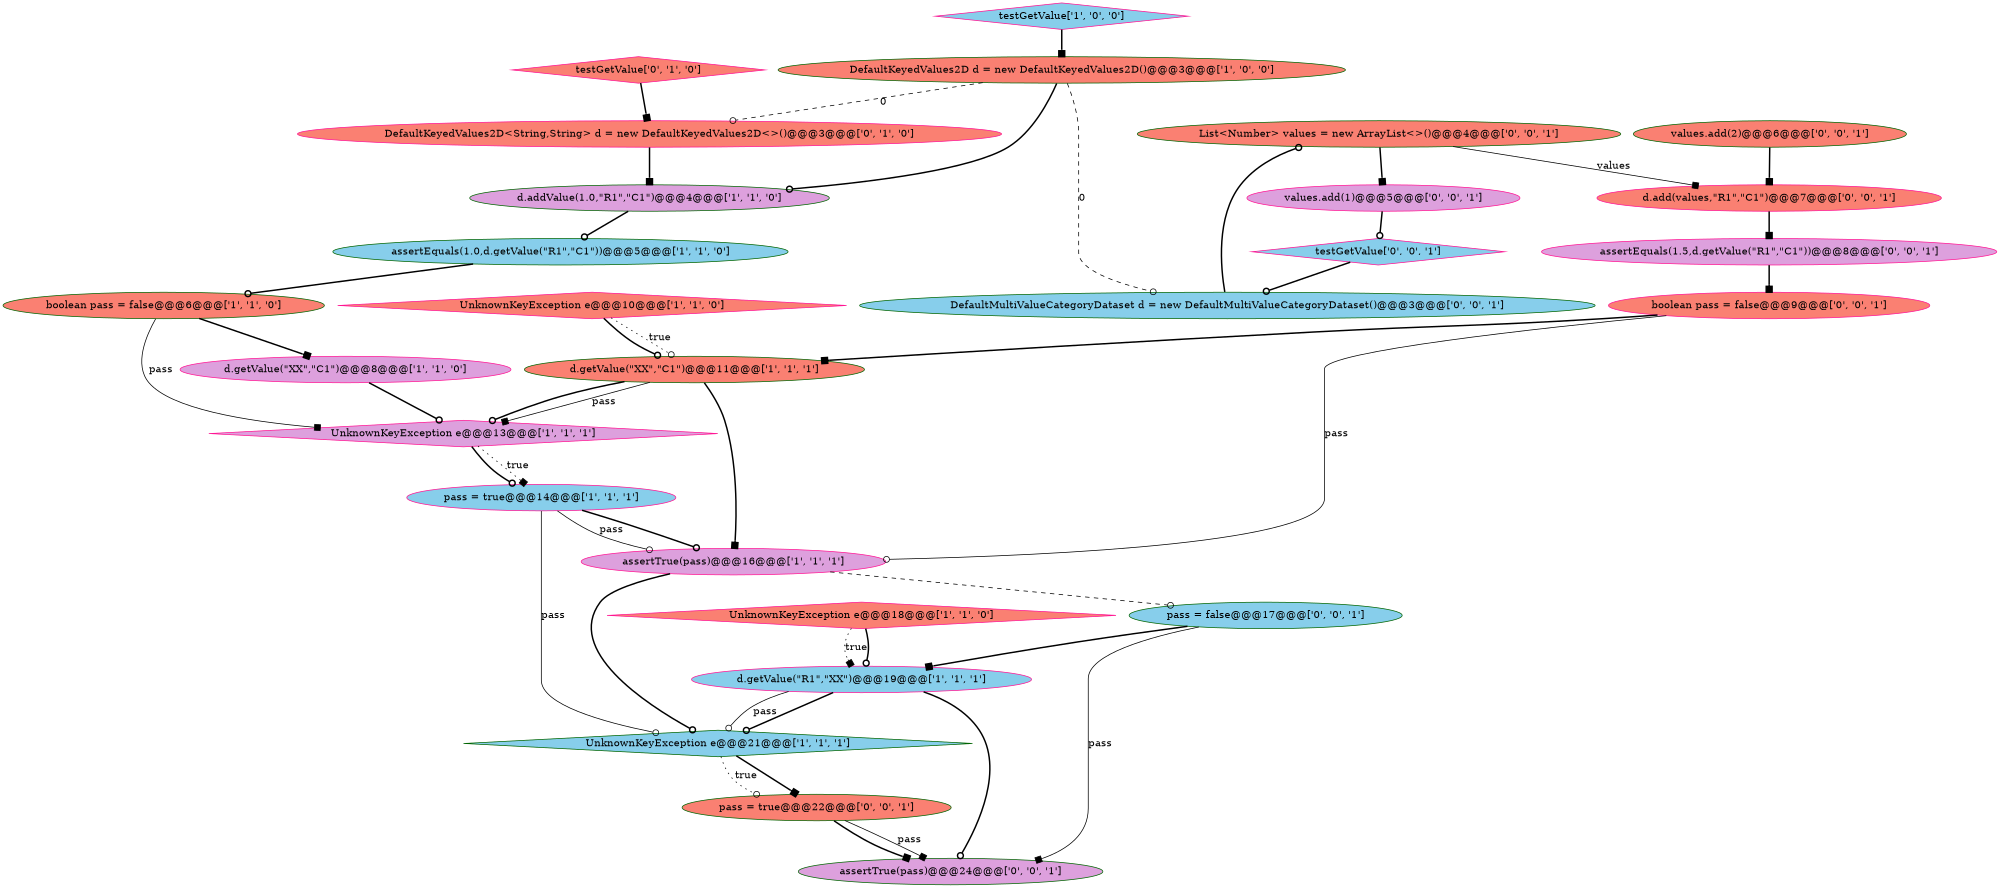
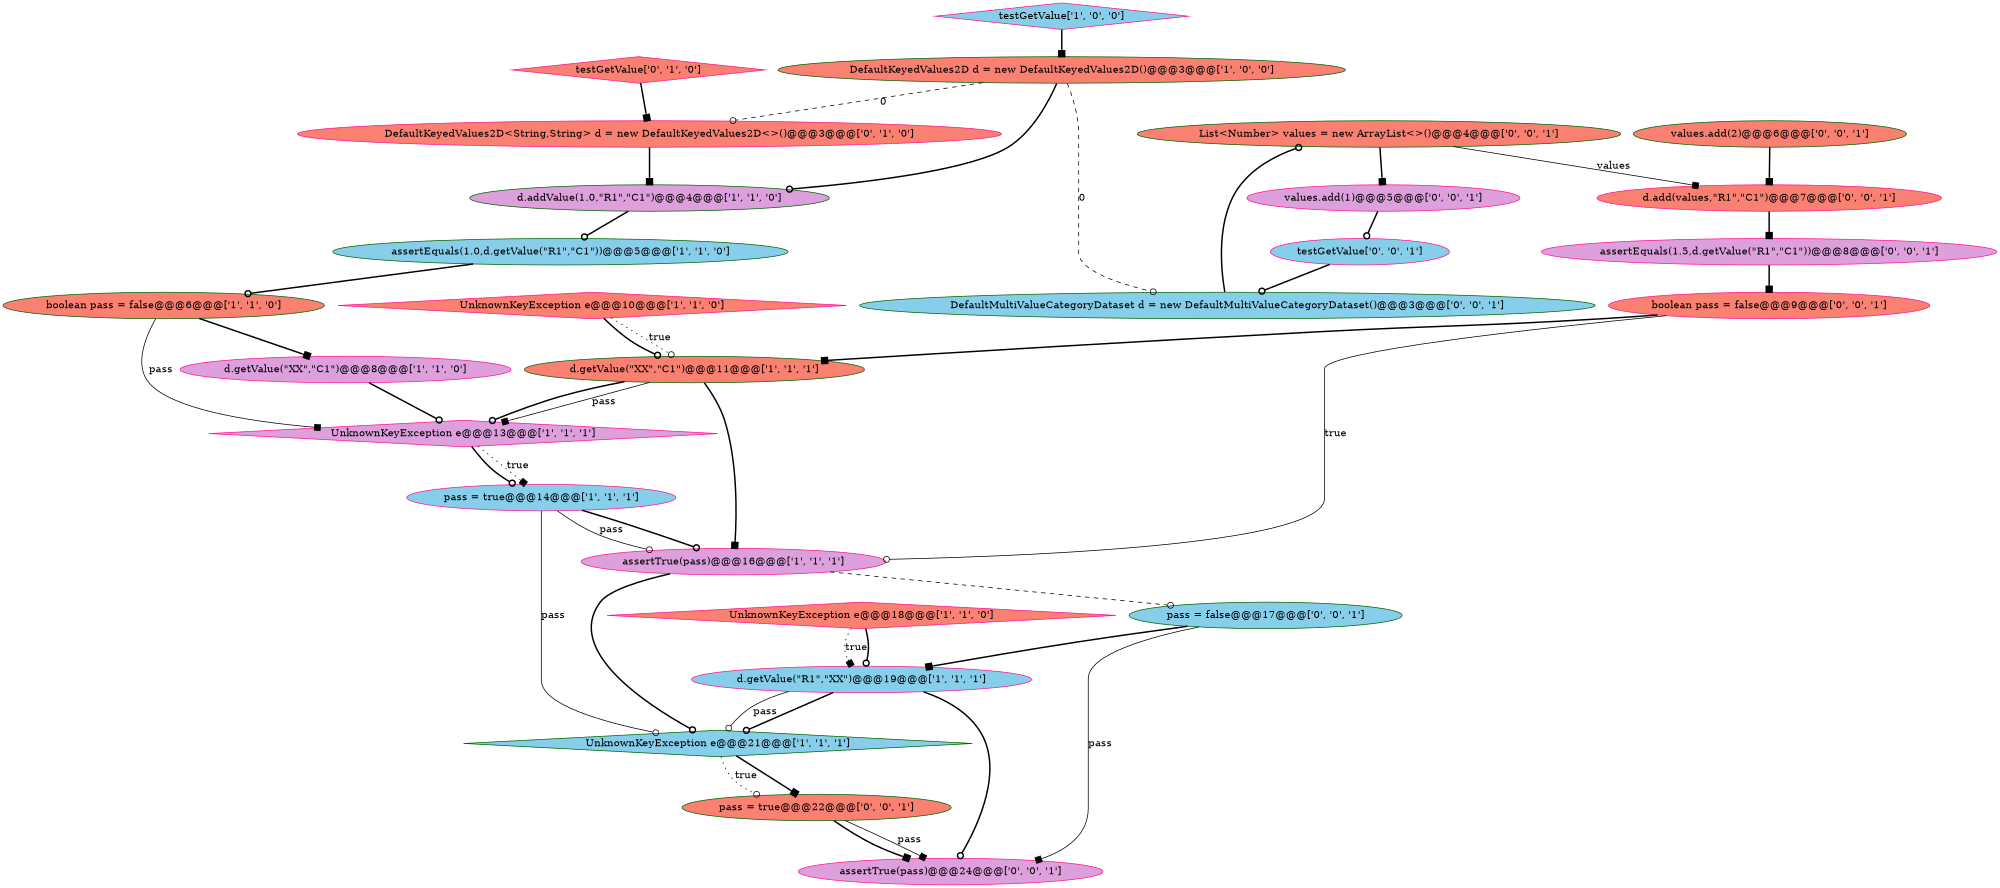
(1378, 252) -> (1360, 252)
(1337, 434) -> (1336, 434)
(951, 872) -> (951, 872)
